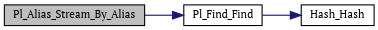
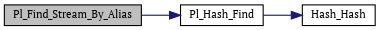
(74, 15) -> (73, 15)
(223, 15) -> (222, 15)
